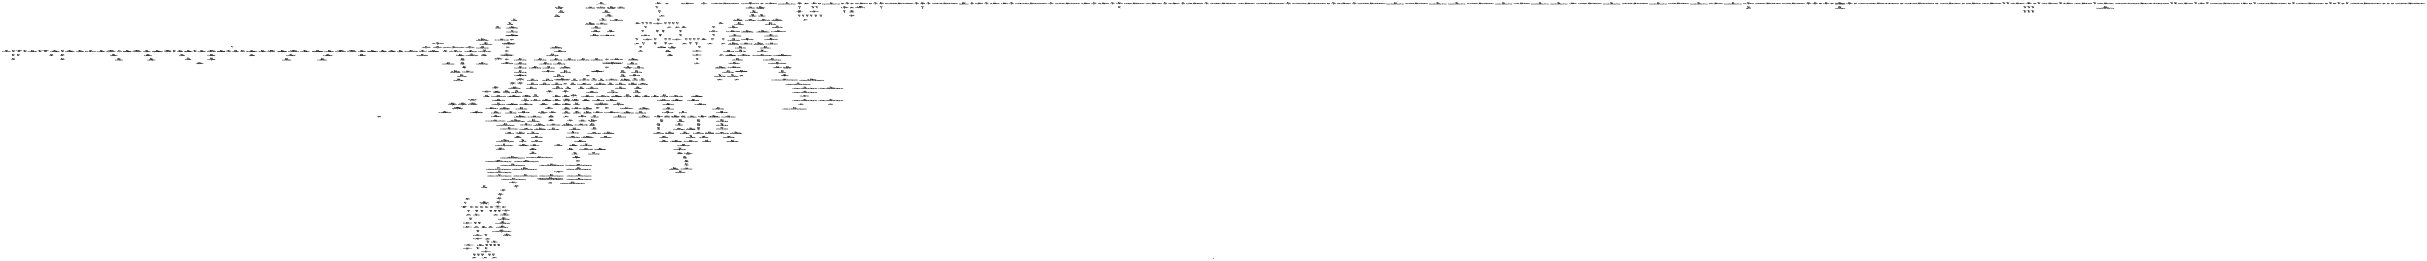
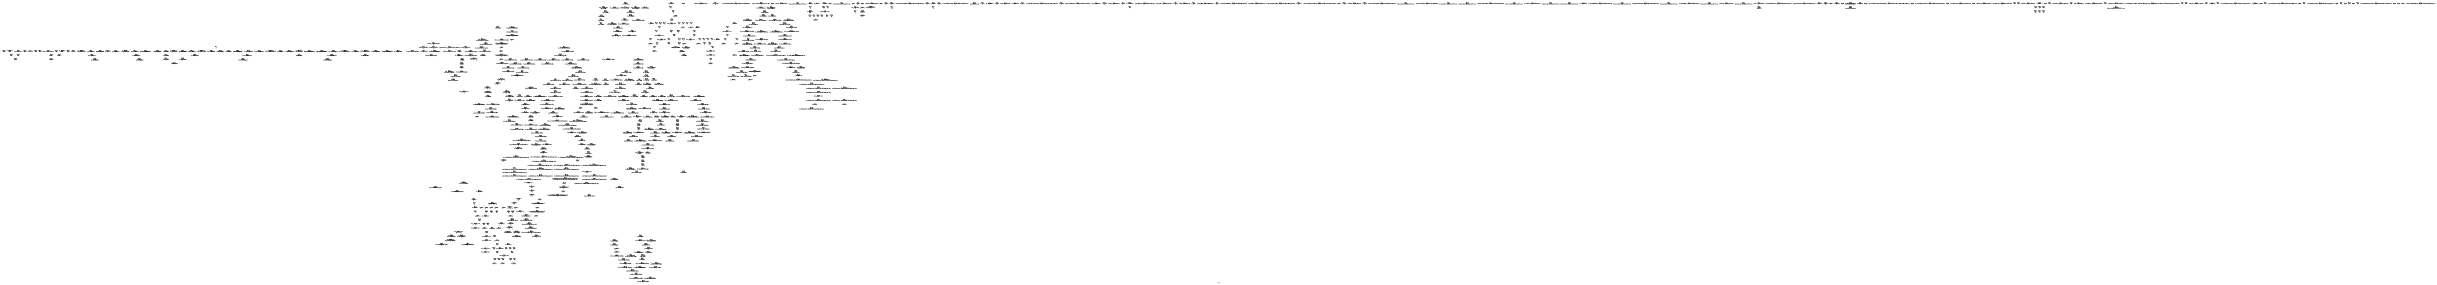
none -> (564, 187)
